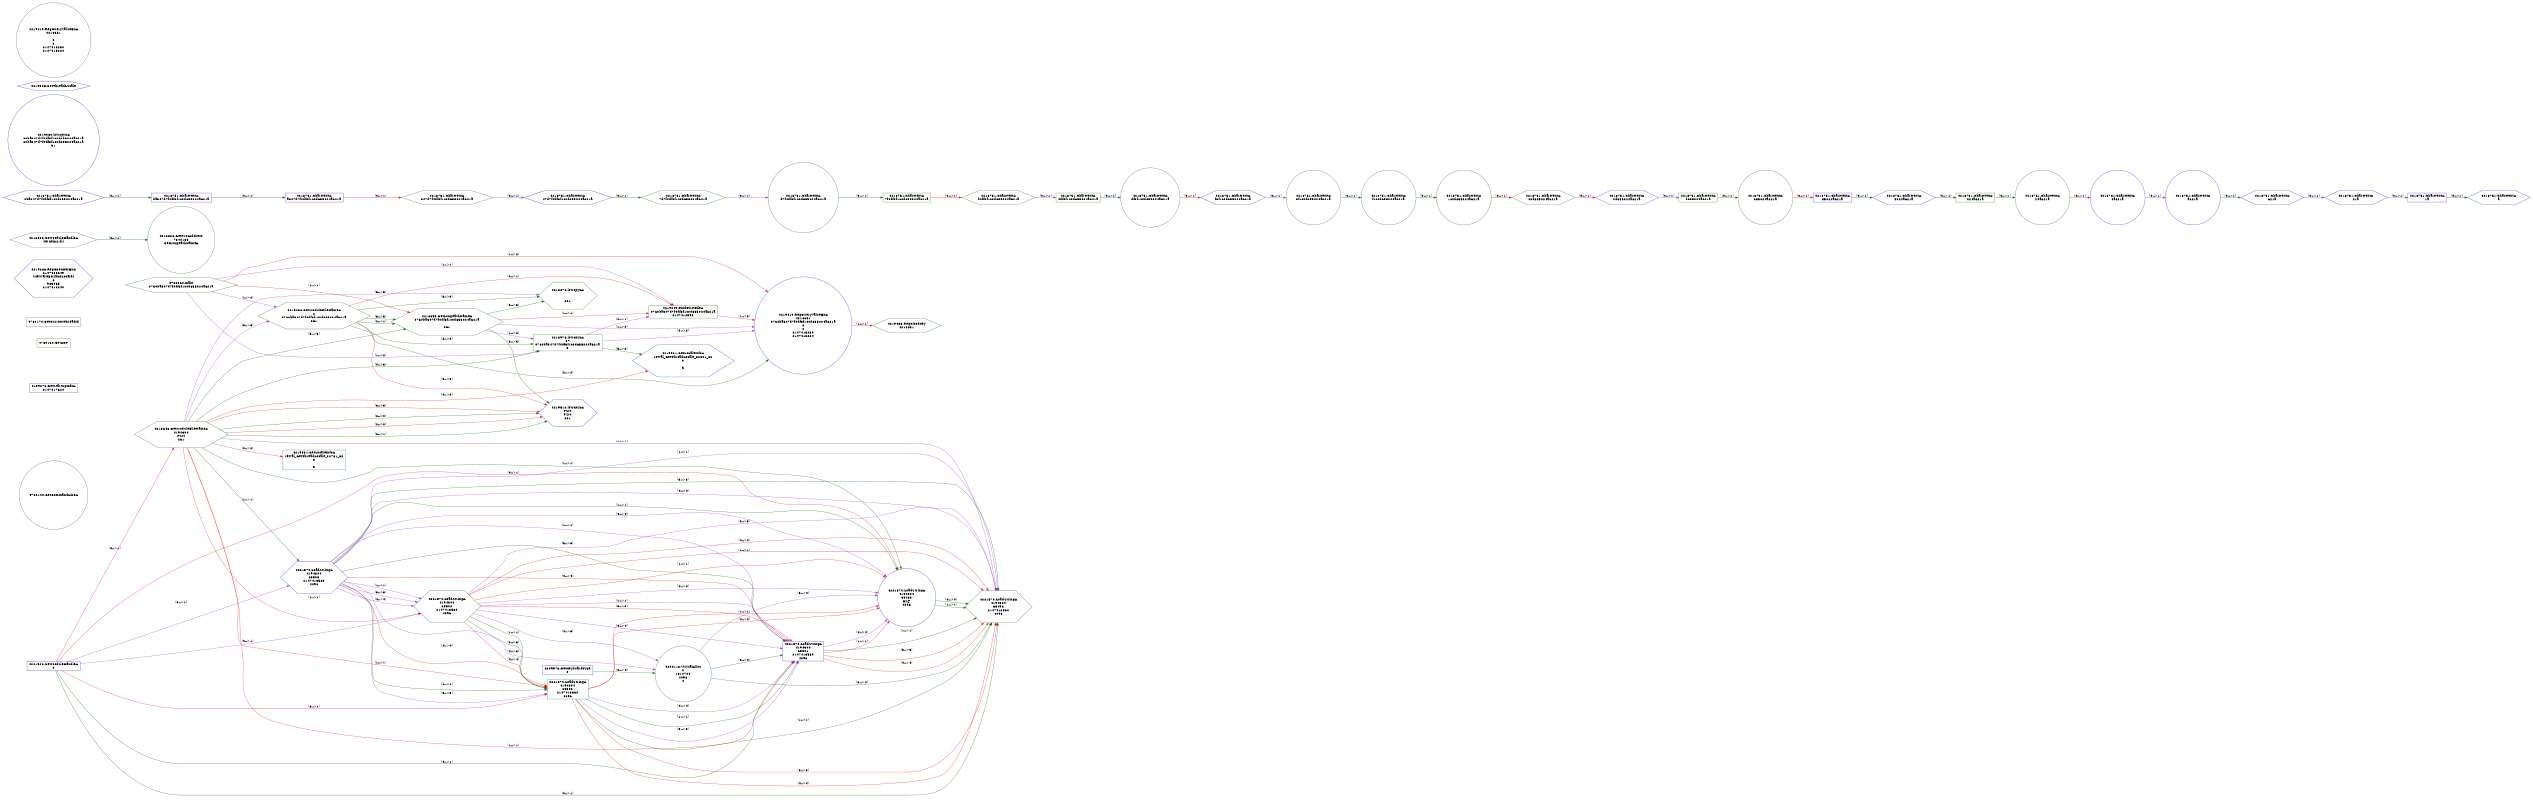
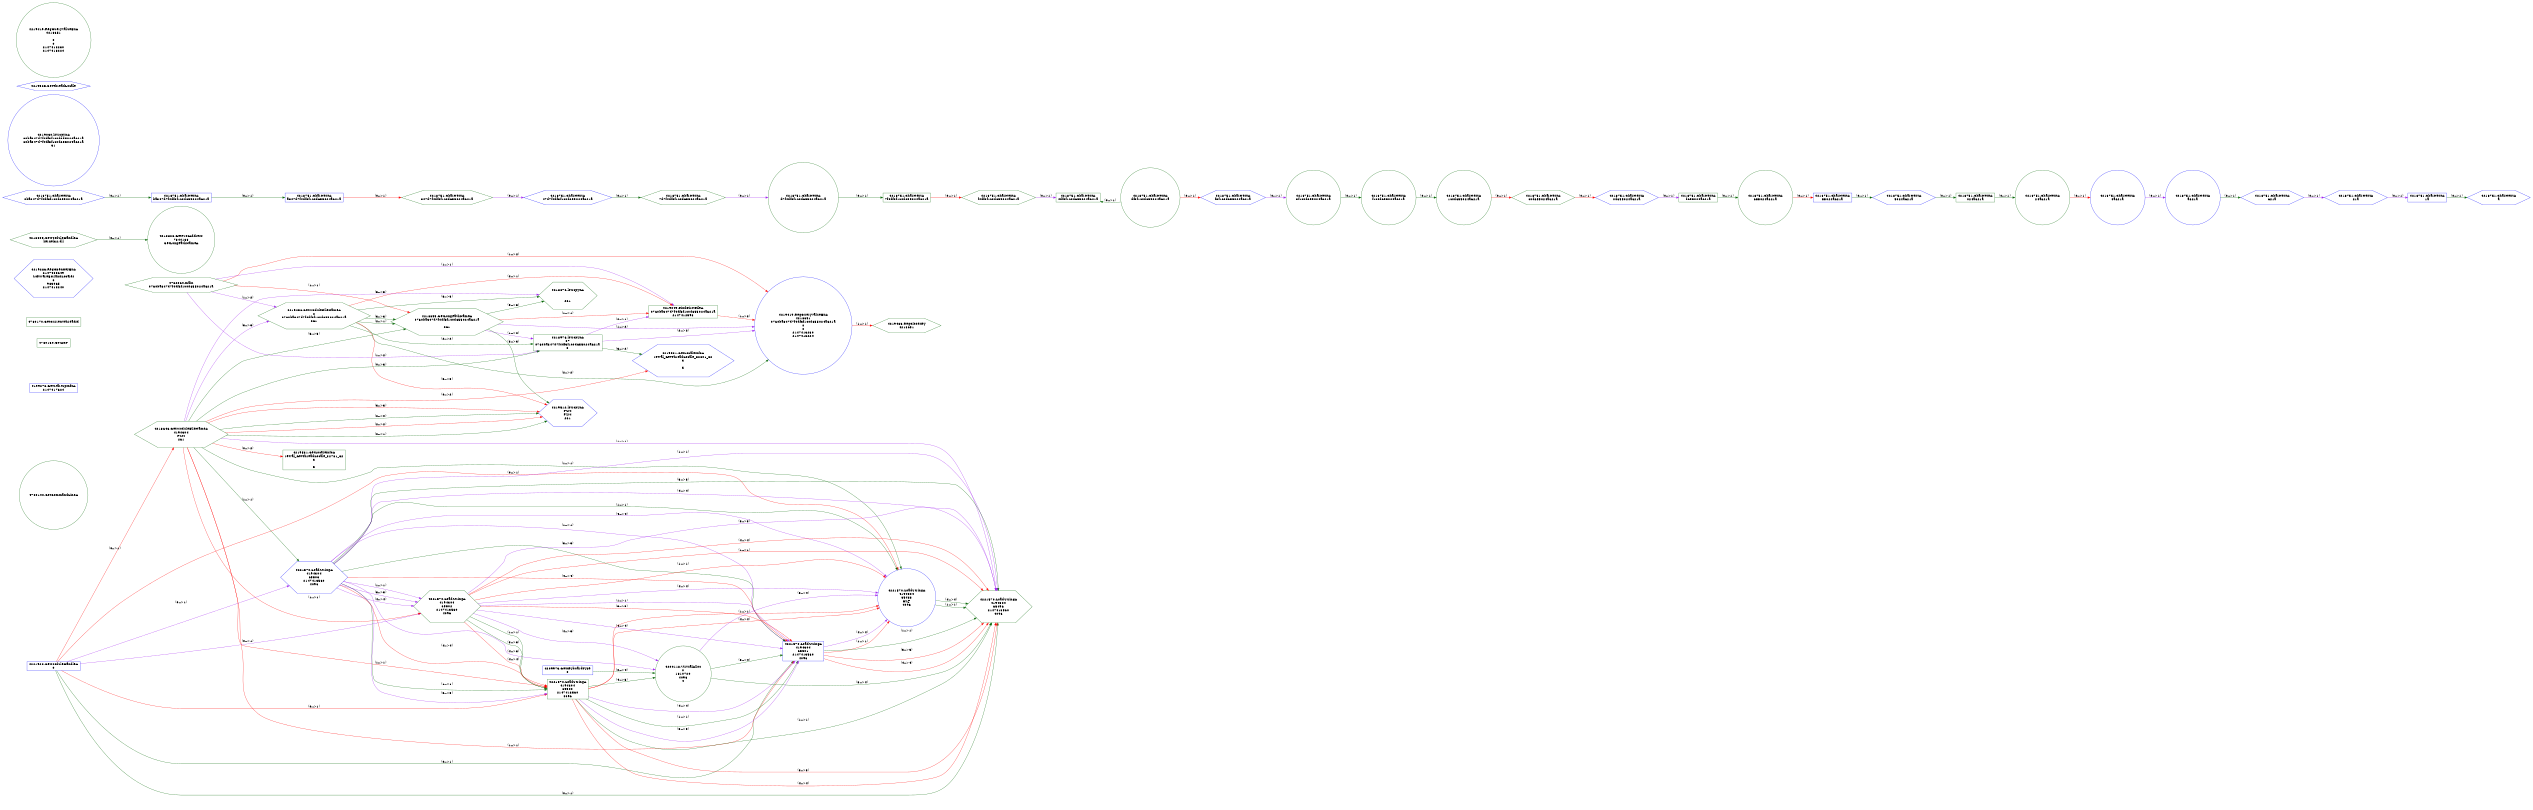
(1109, 198) -> (1112, 202)
none -> (621, 682)
